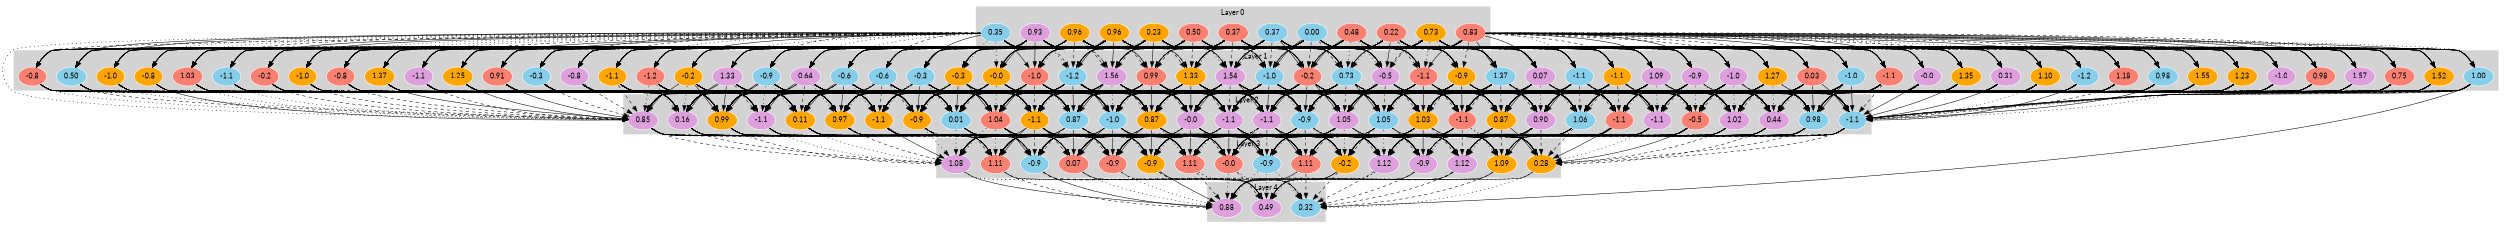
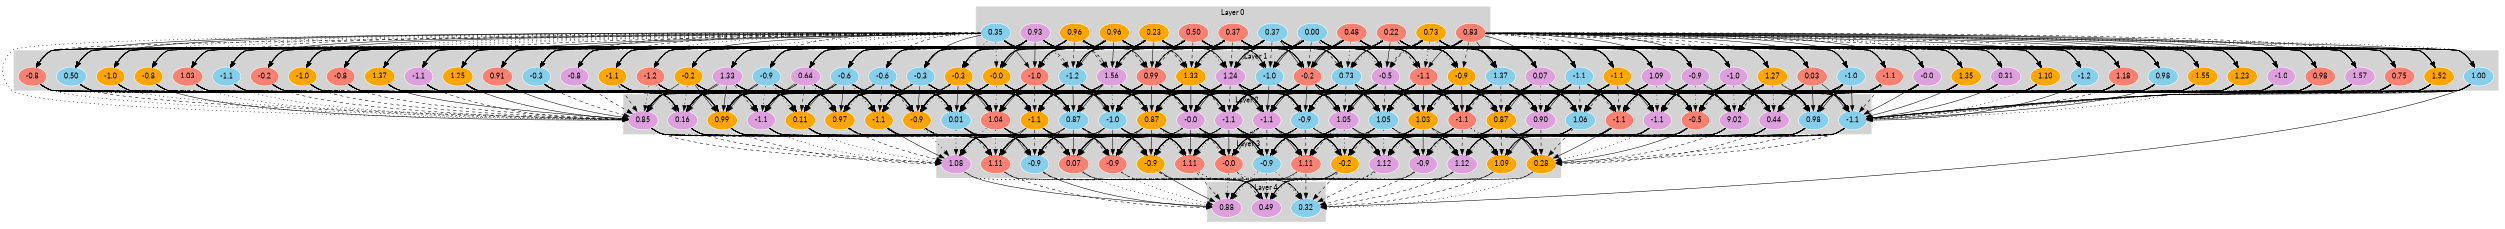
(1230, 77) -> (1230, 77)
(1734, 120) -> (1734, 120)
